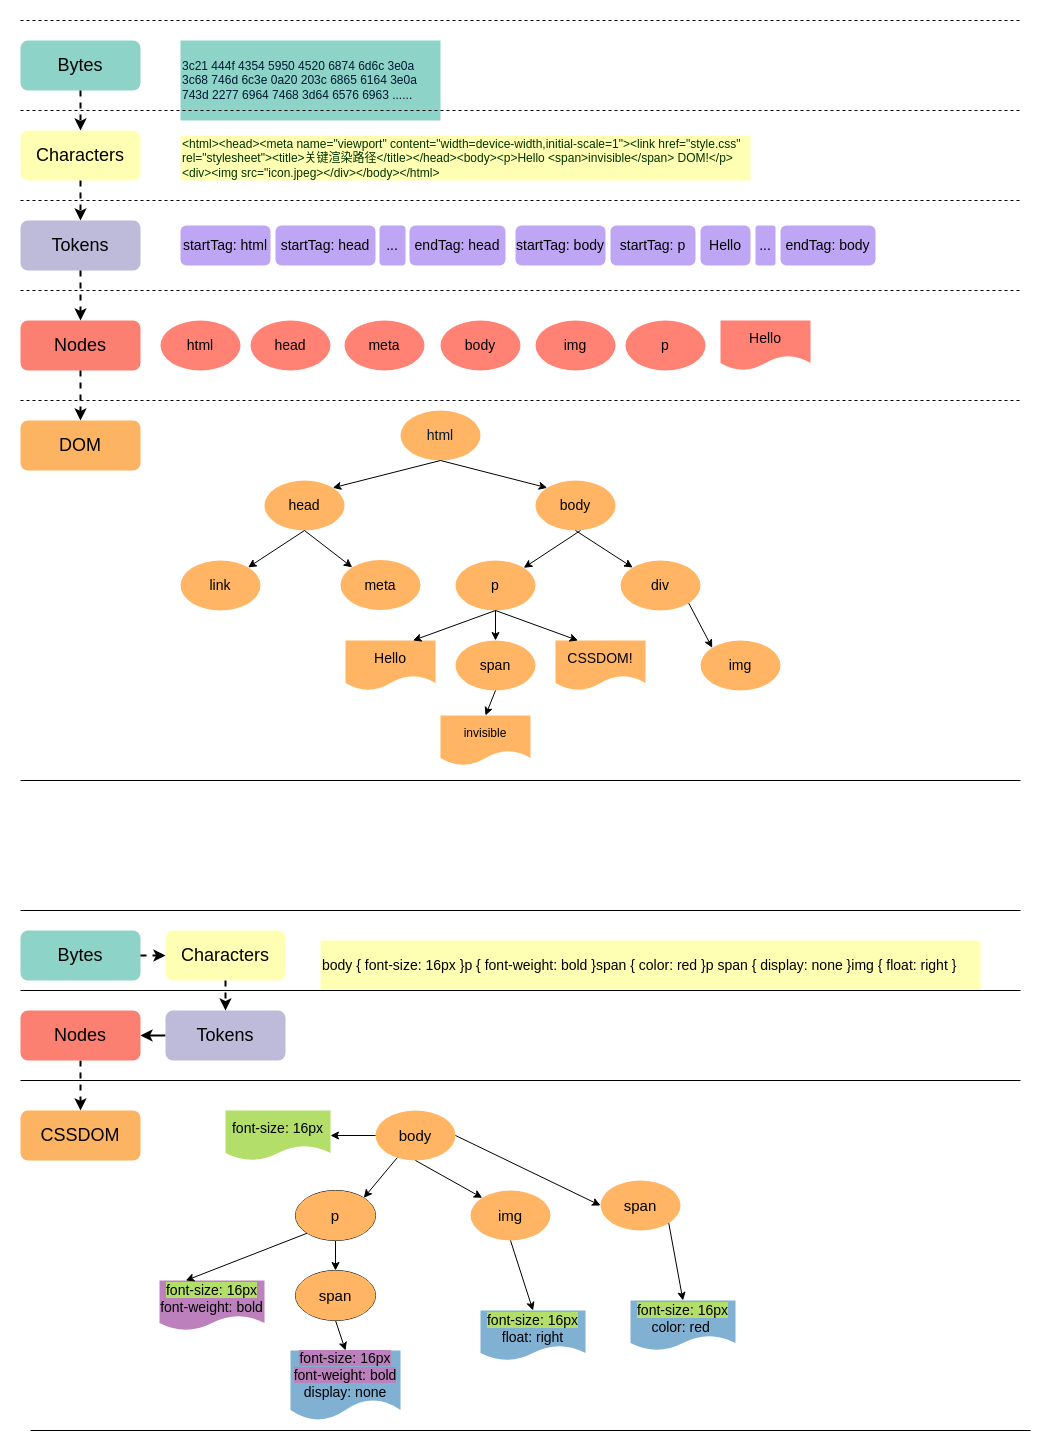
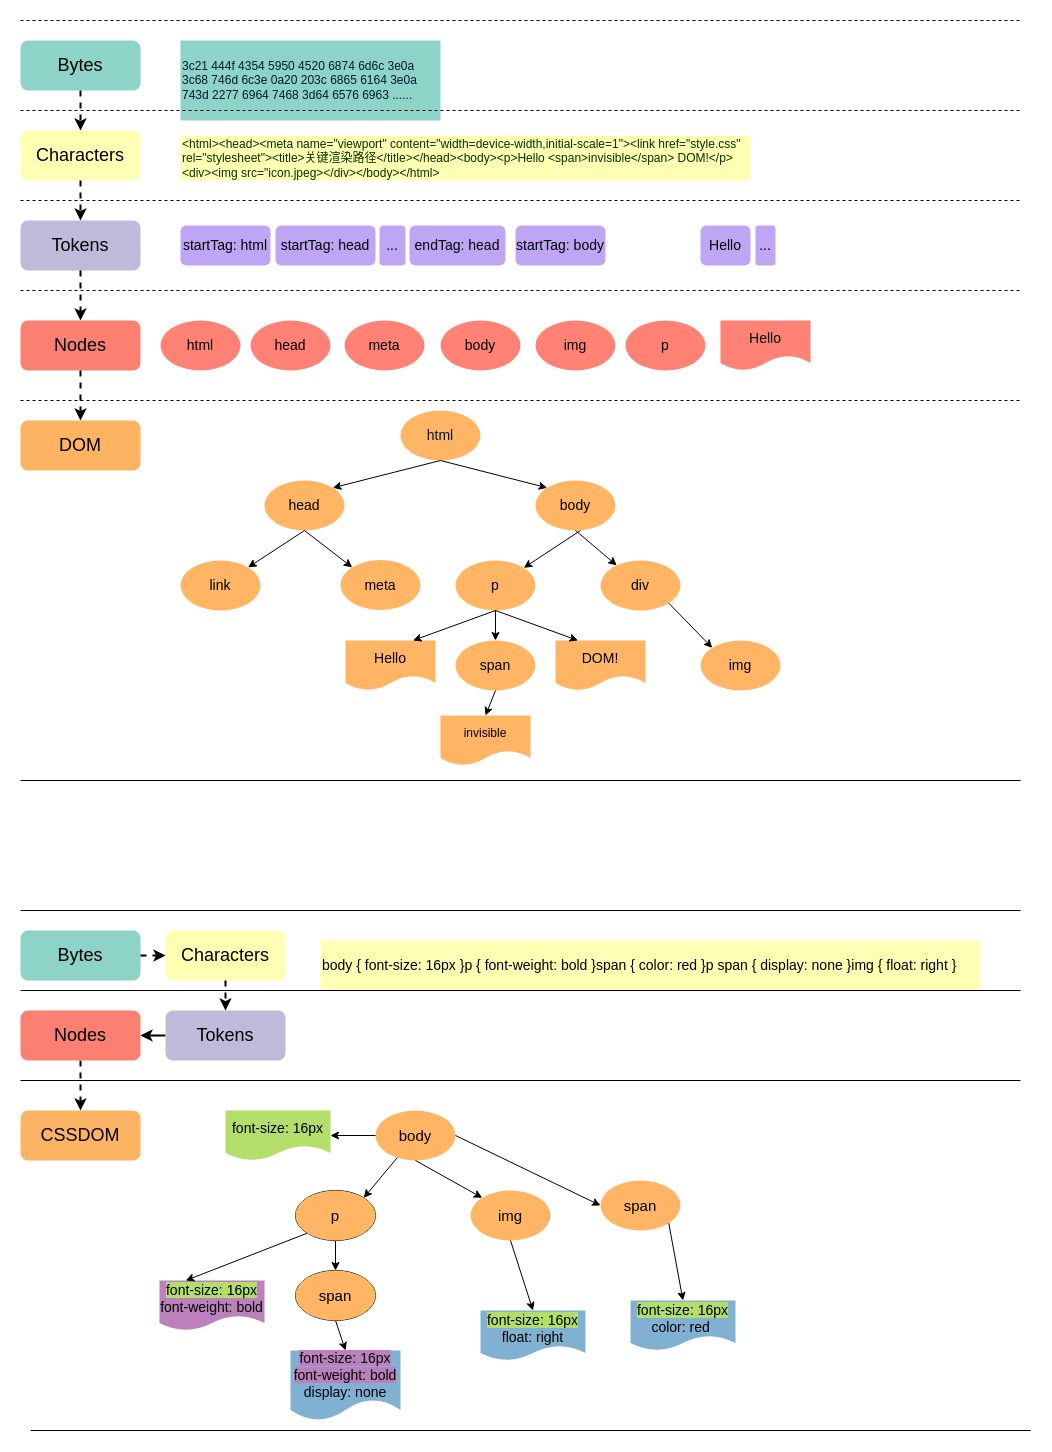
(653, 246) -> none
(828, 246) -> none
(661, 586) -> (641, 586)
(601, 659) -> (601, 659)
